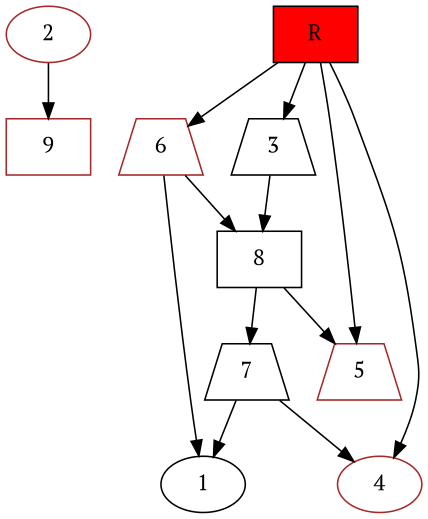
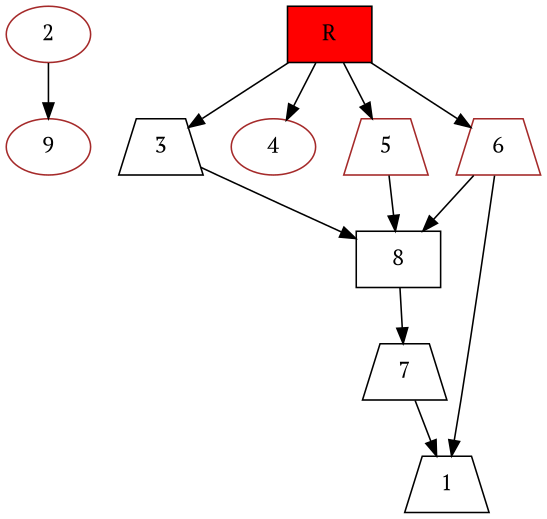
(48, 147) -> (48, 147)
(304, 310) -> (391, 195)
(311, 426) -> none
(203, 484) -> (447, 484)
